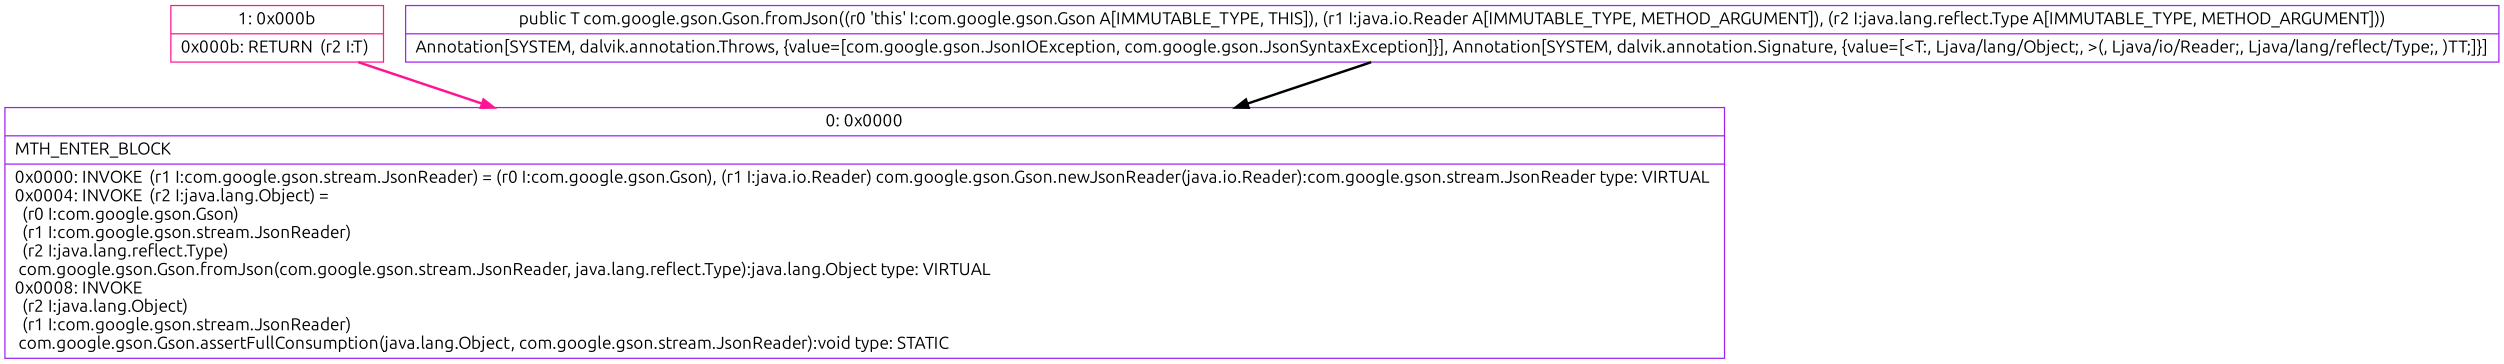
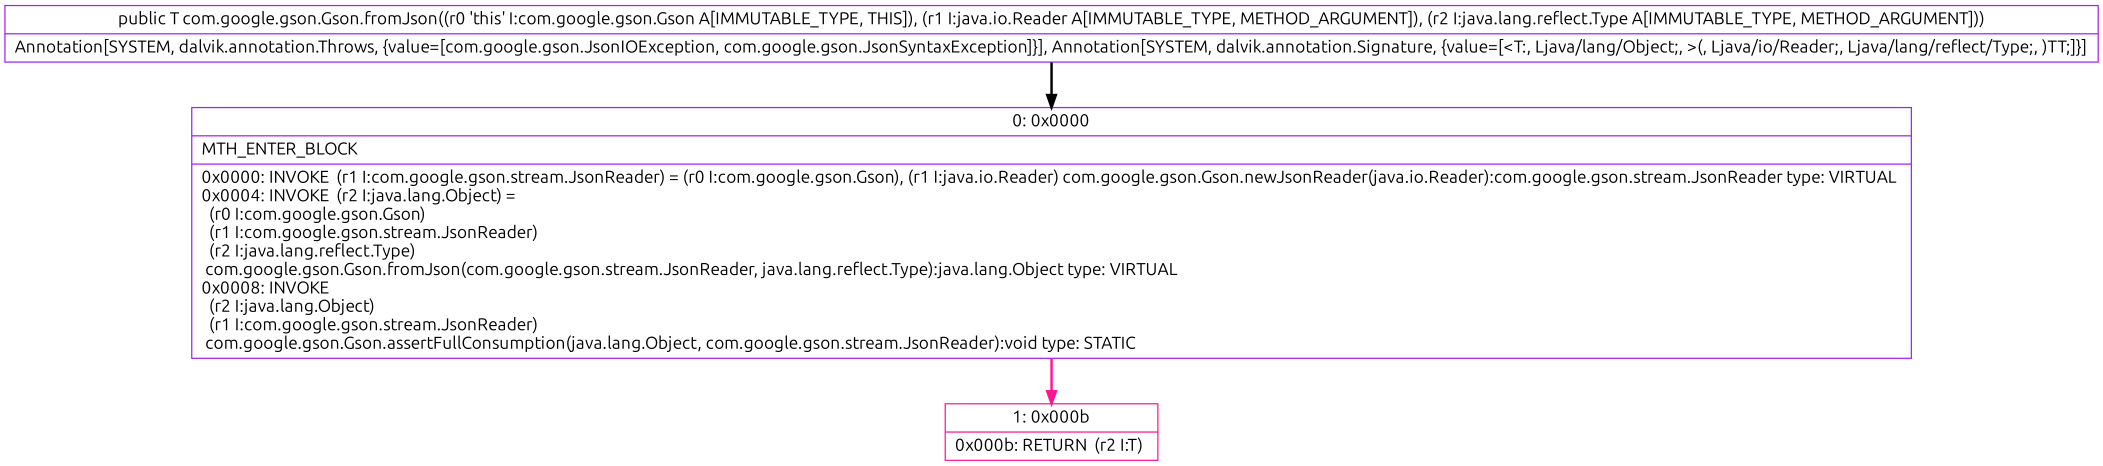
(420, 83) -> (1052, 375)
